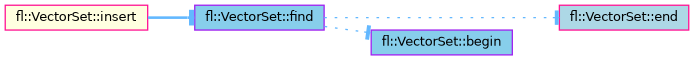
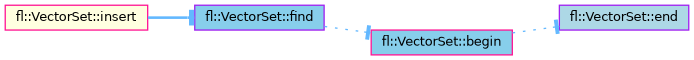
(438, 18) -> (533, 30)
(624, 18) -> (624, 18)
(442, 42) -> (442, 42)
